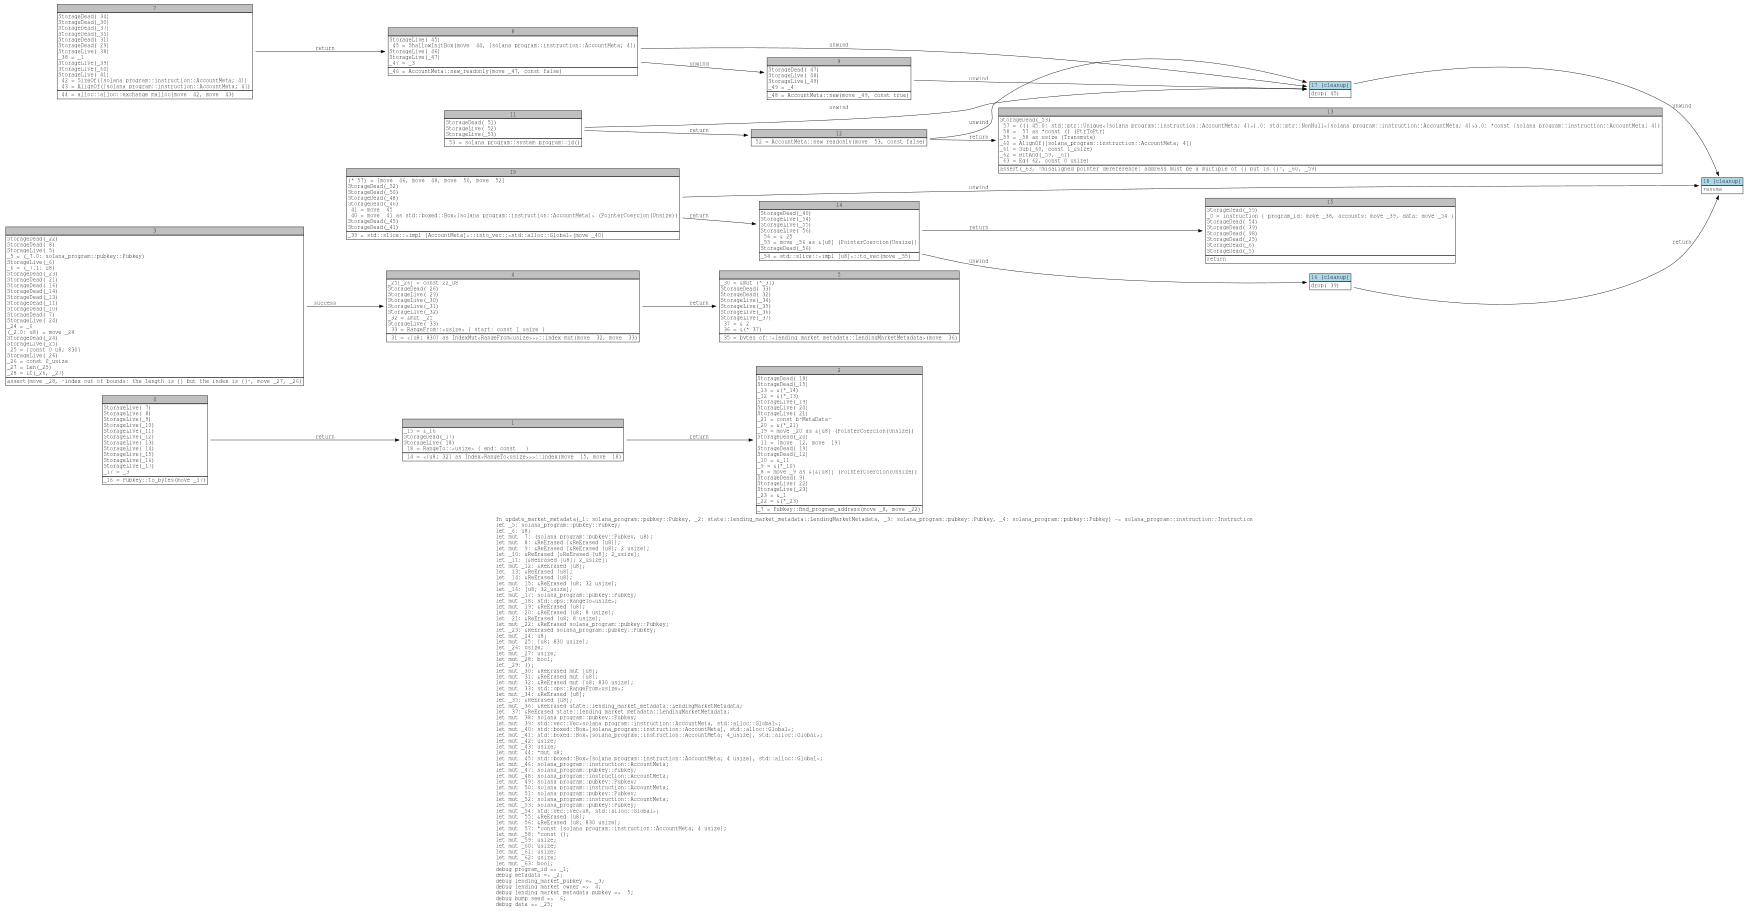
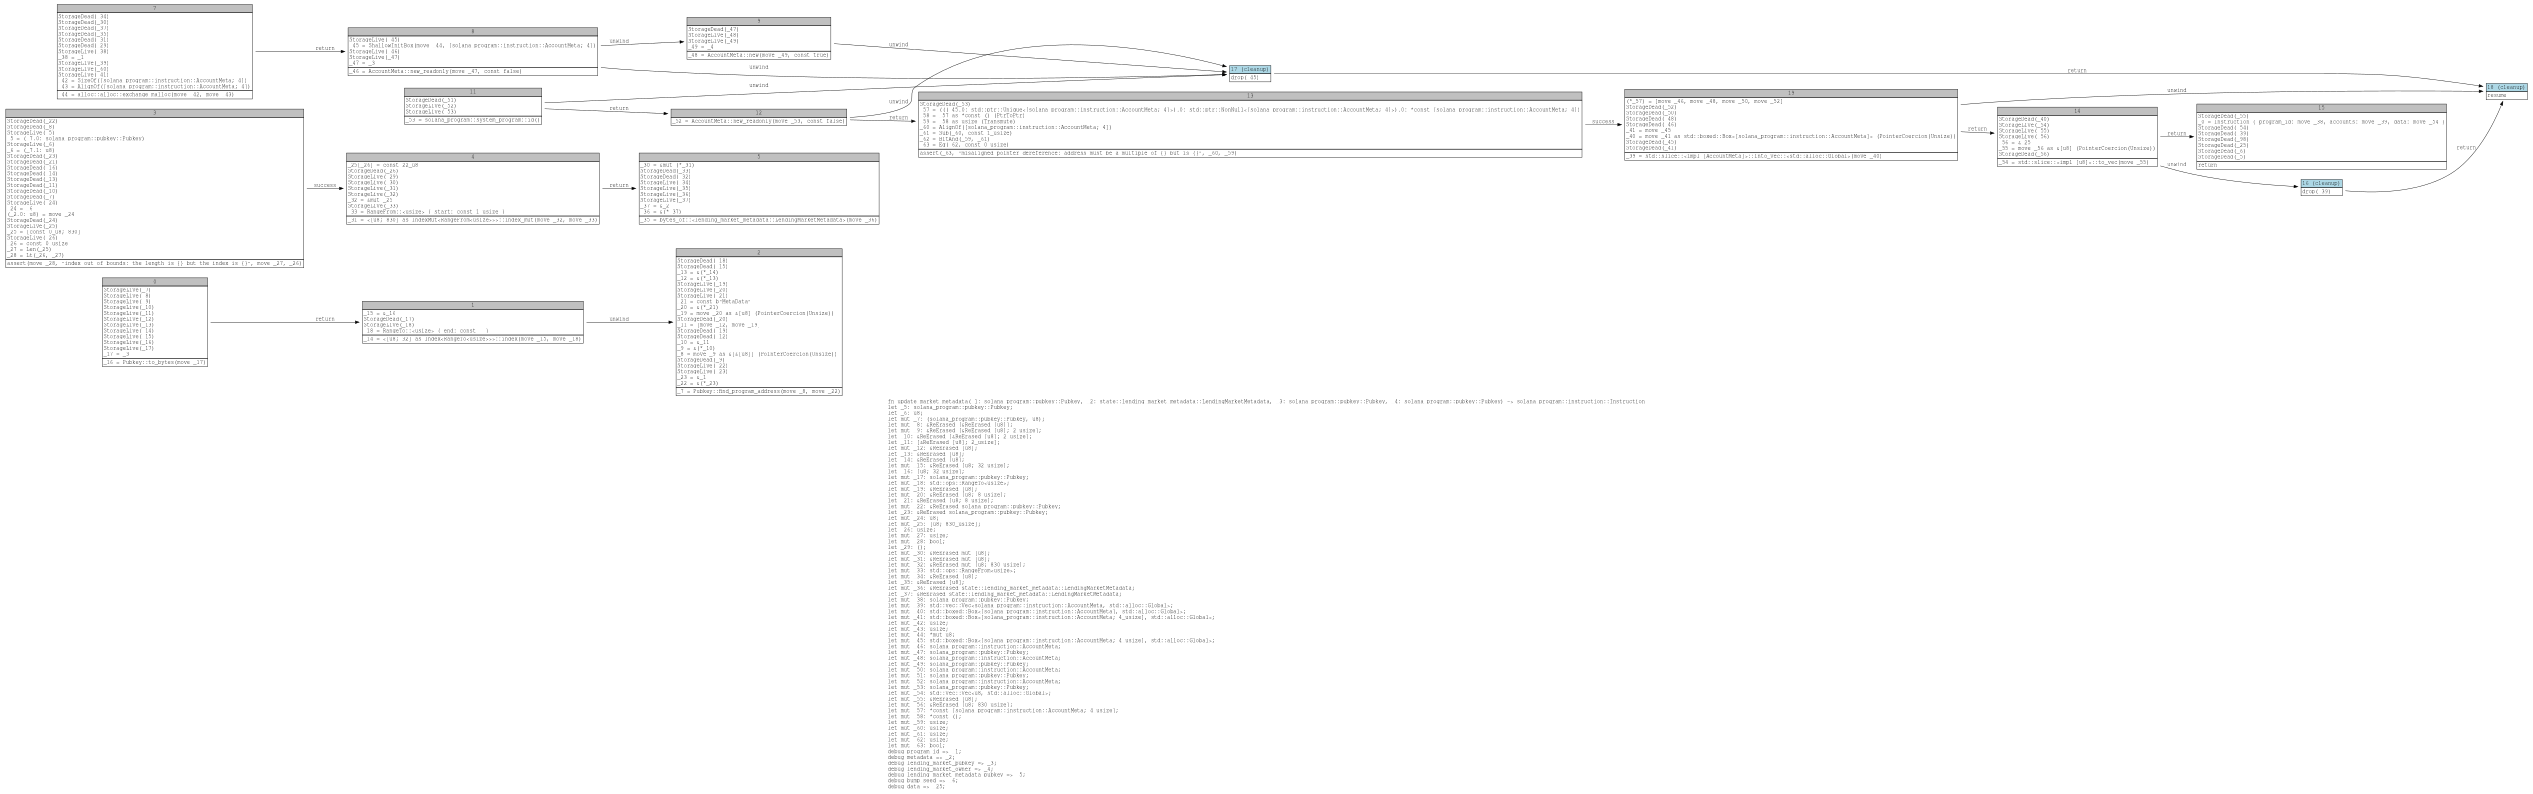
(1682, 106) -> (2077, 71)
none -> (1602, 125)
(699, 437) -> (619, 319)
